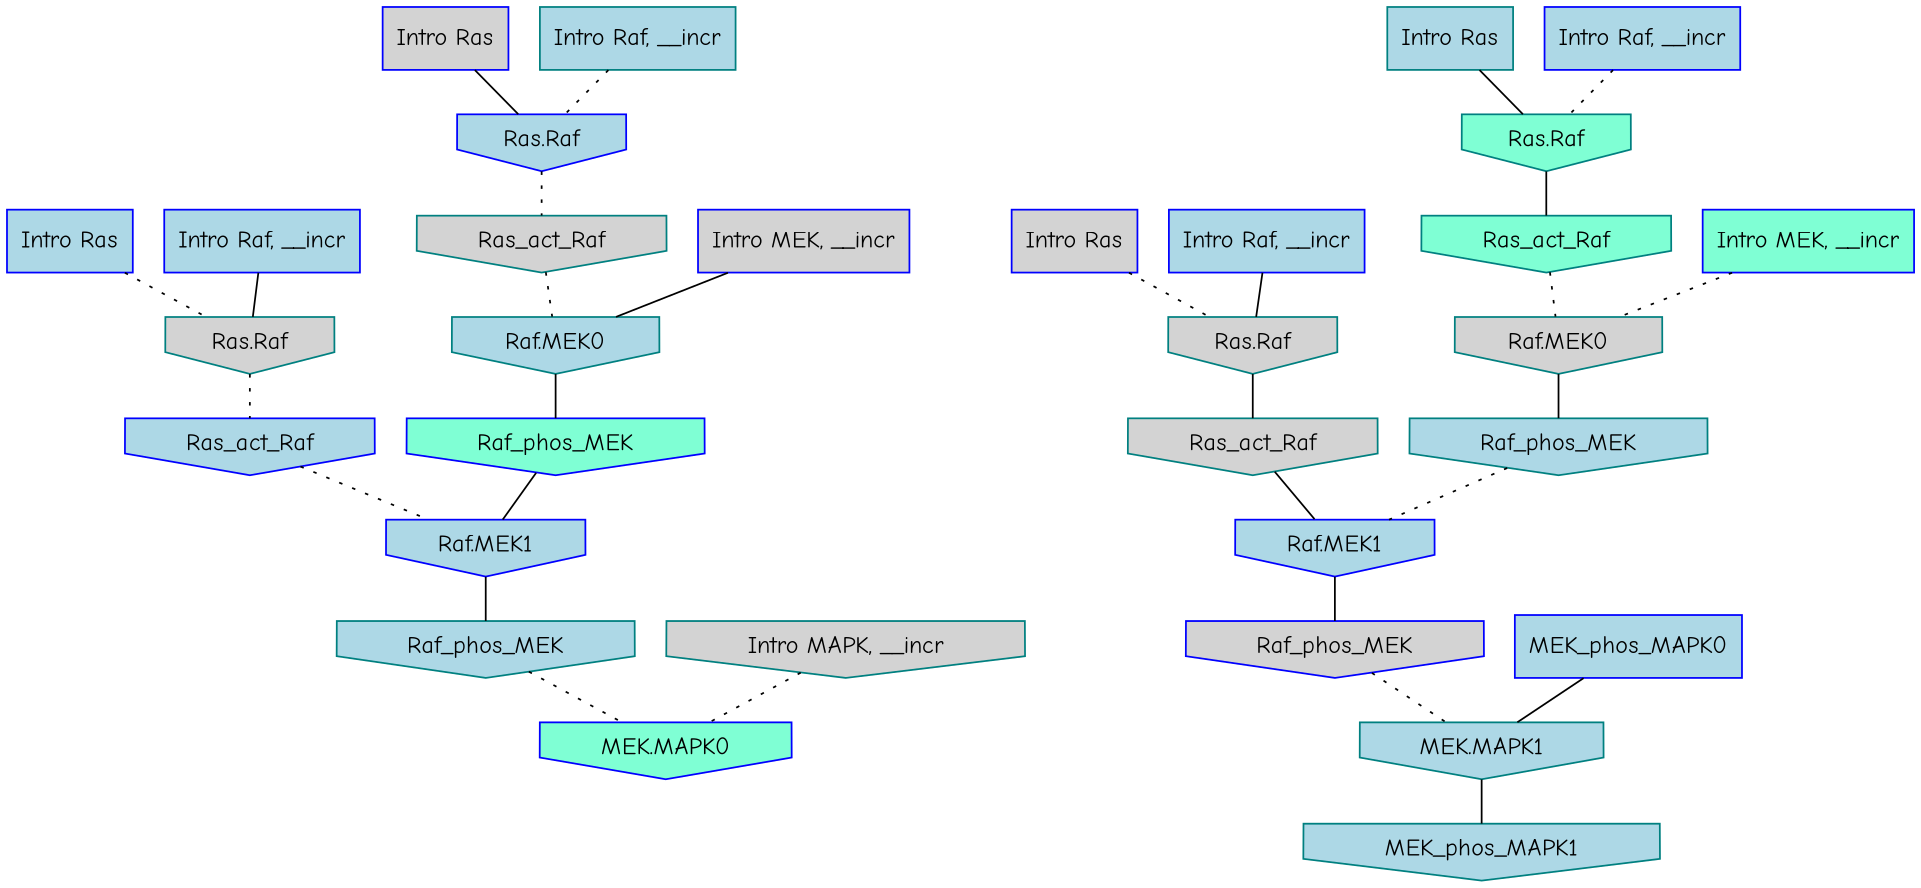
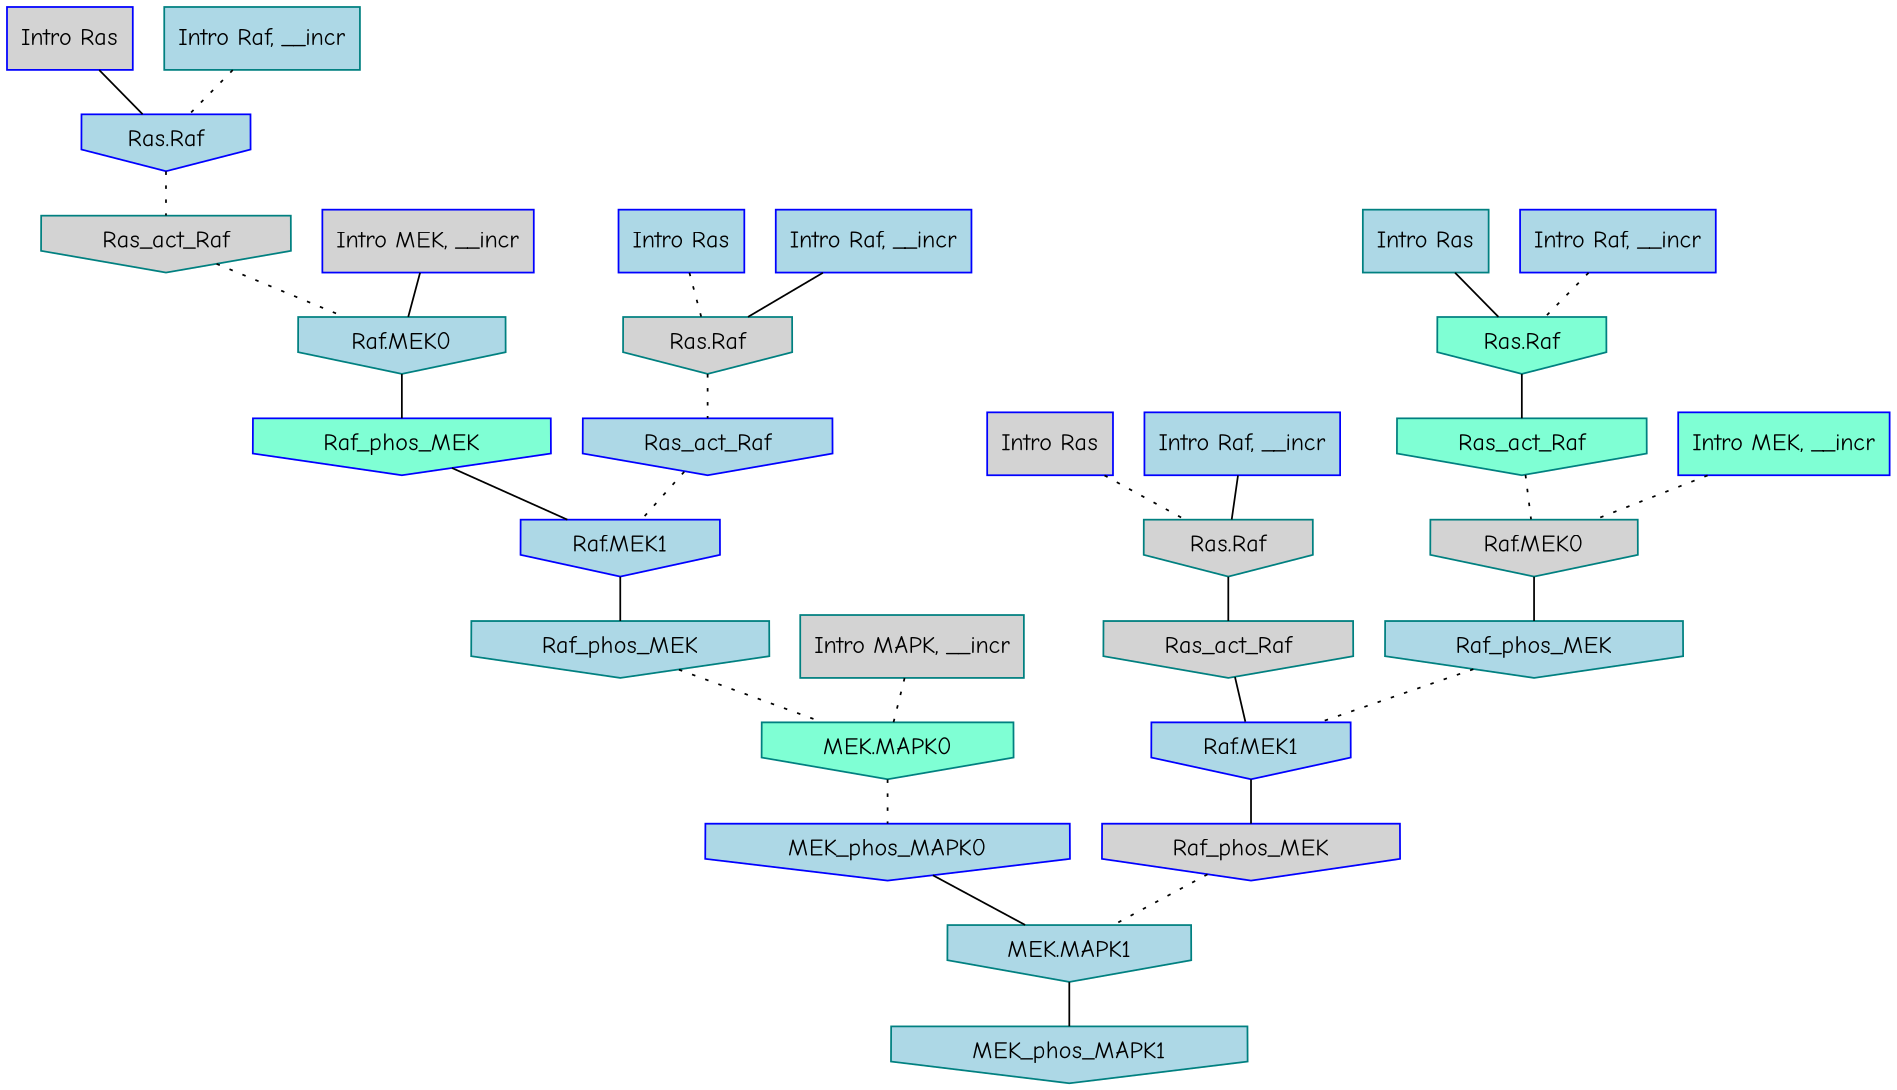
(846, 646) -> (912, 646)
(1628, 646) -> (888, 849)
(666, 748) -> (888, 748)
none -> (888, 802)
